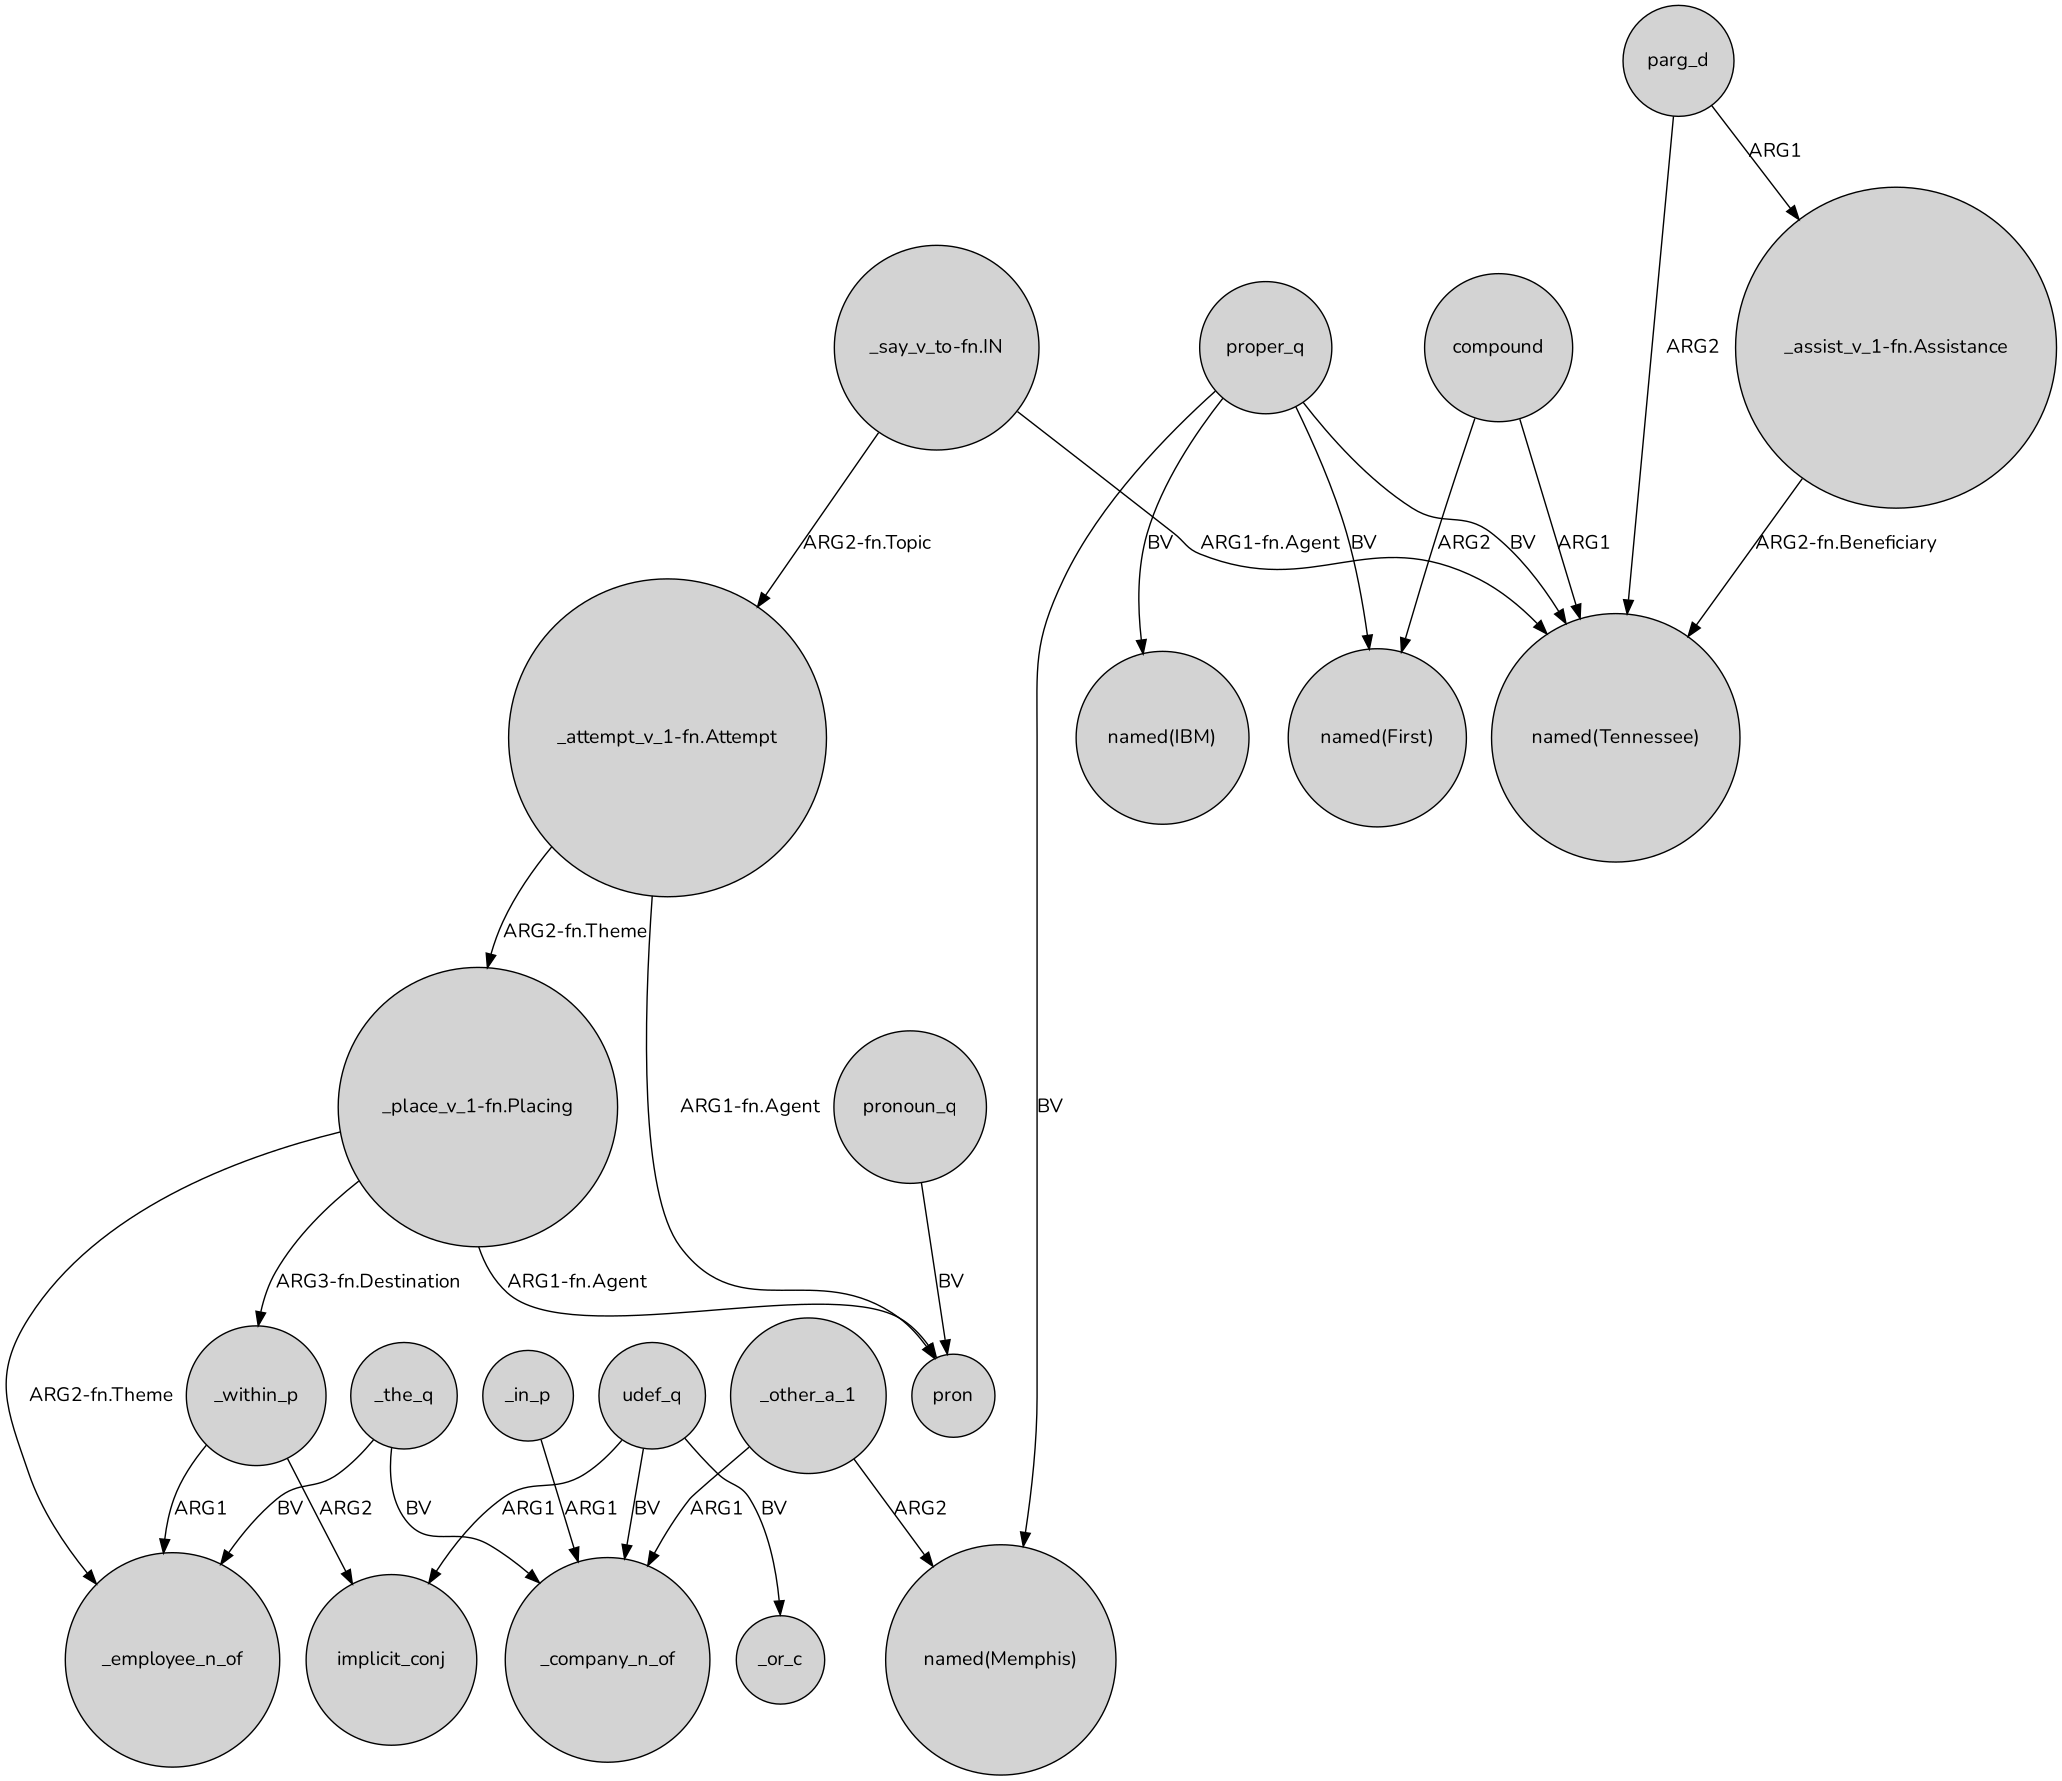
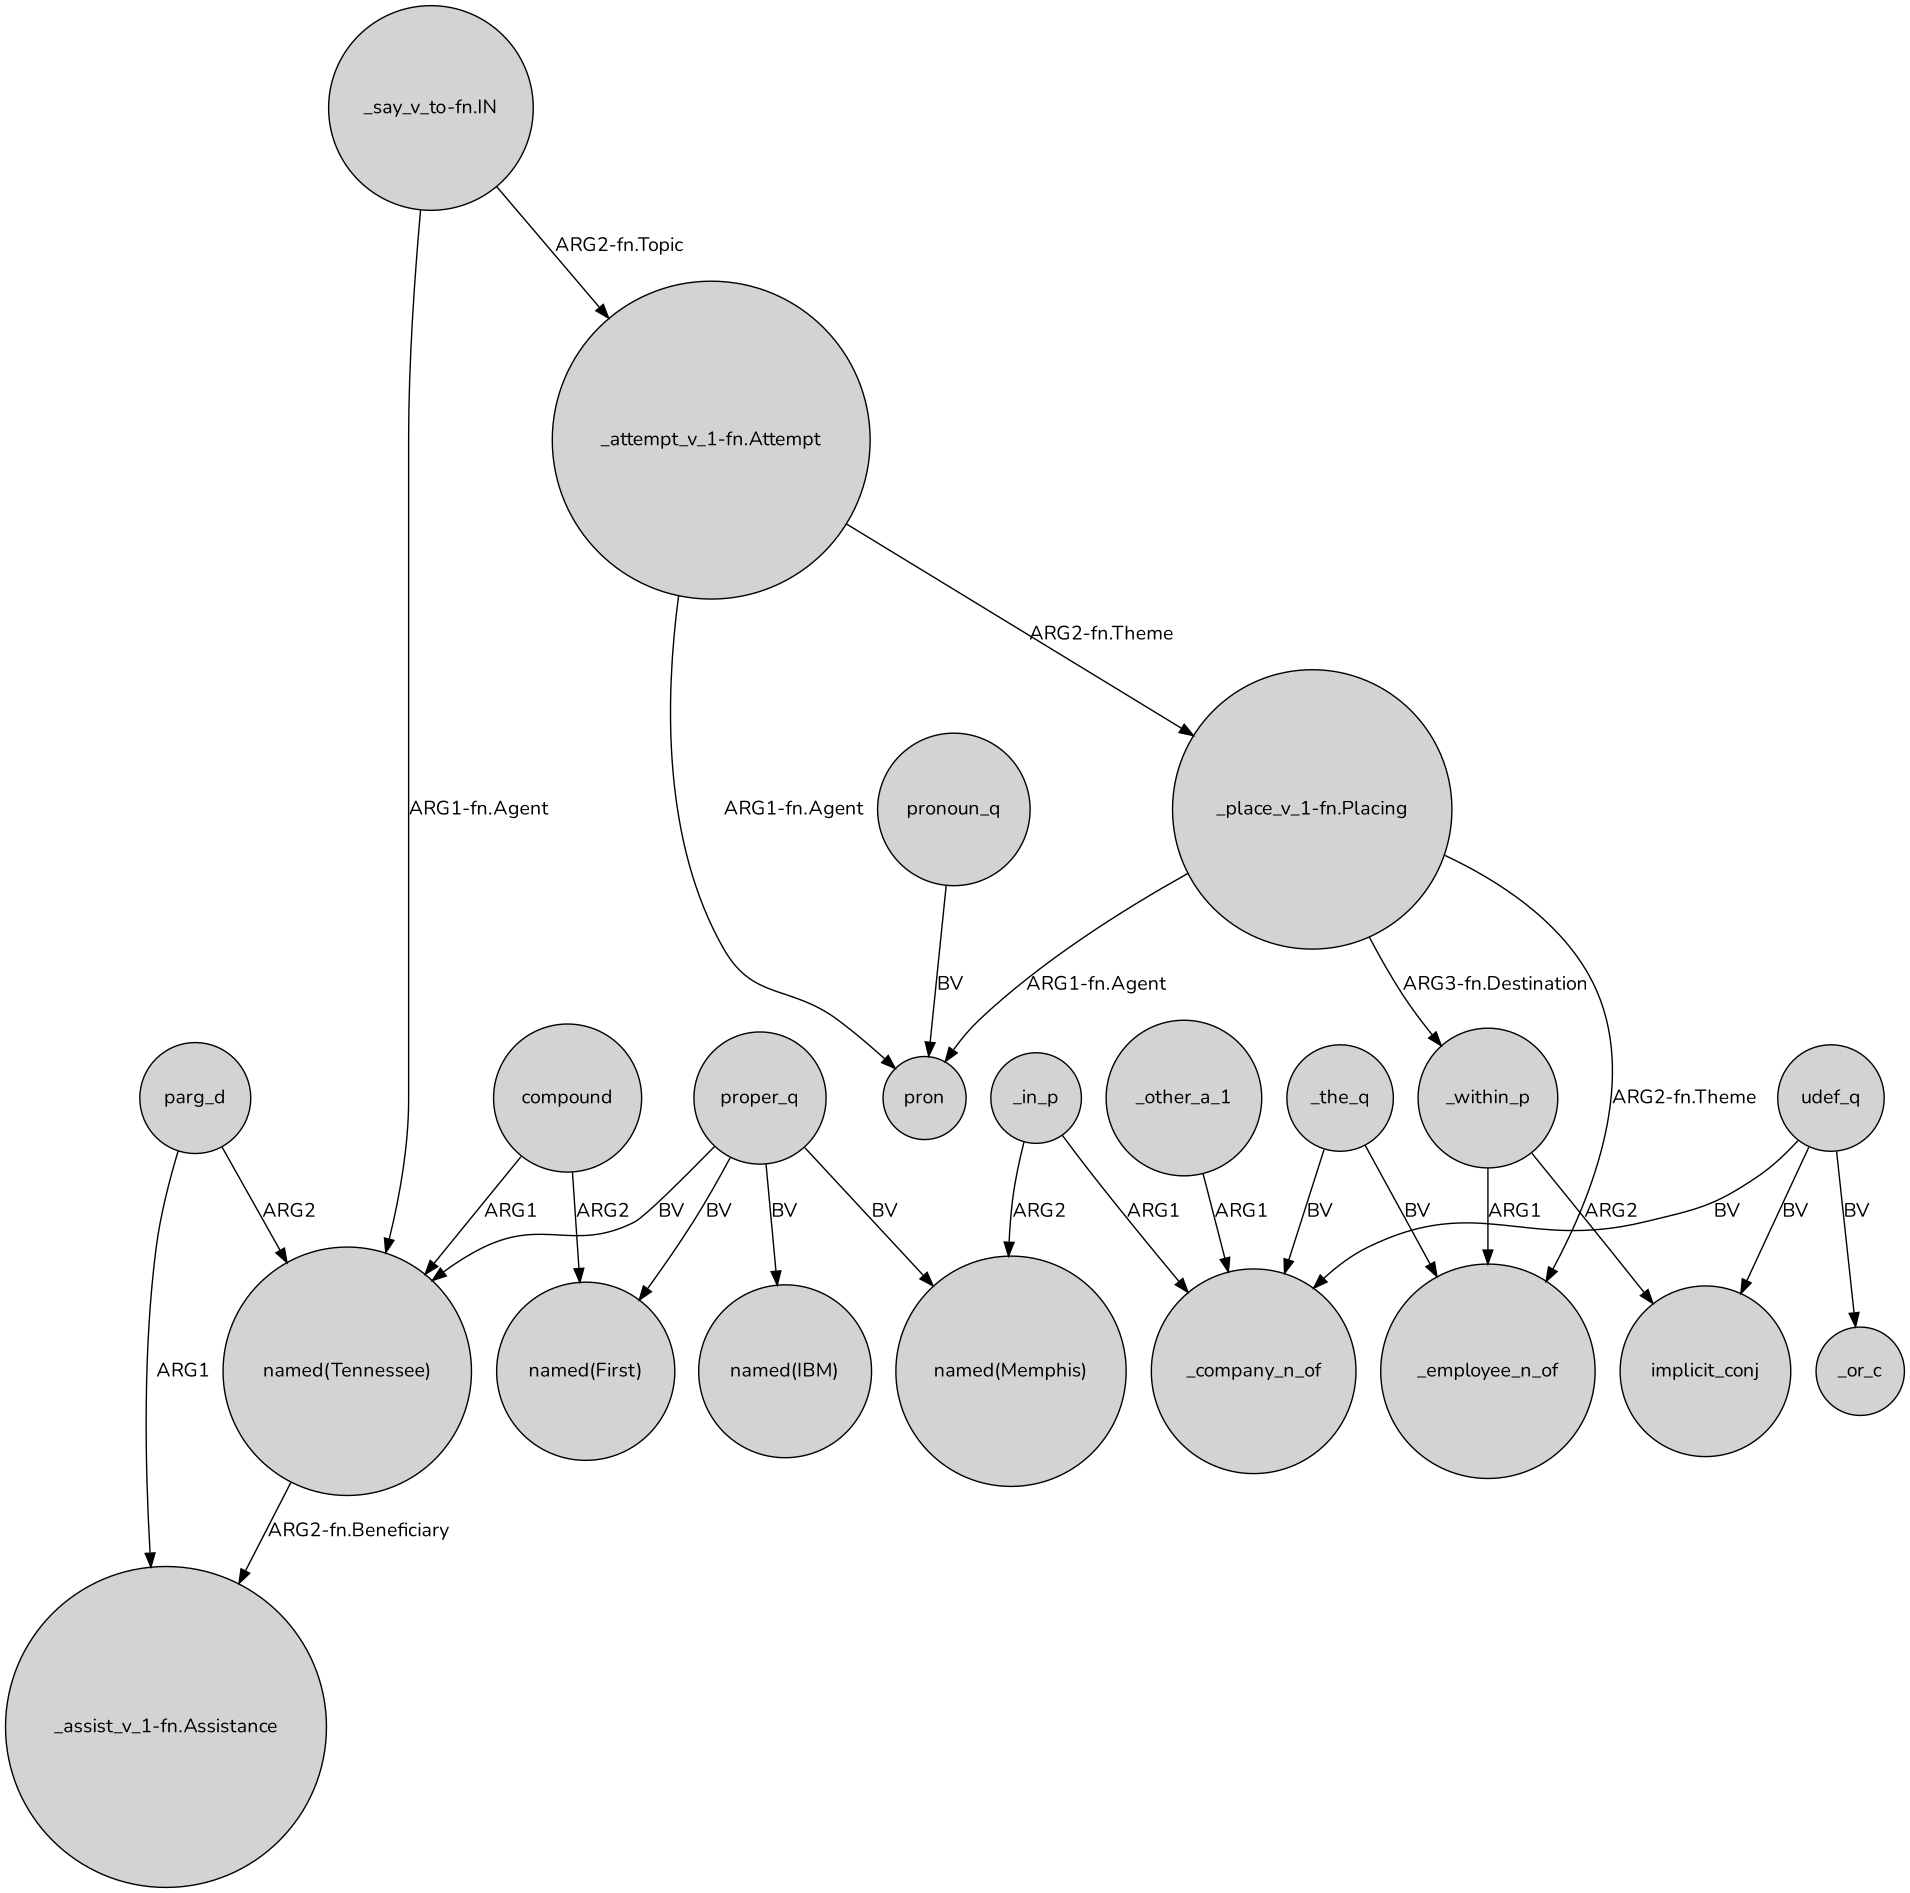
(1749, 552) -> (268, 1527)
(889, 1507) -> (1014, 1192)
(529, 1509) -> (1795, 1212)
